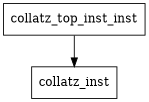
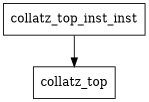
(74, 83) -> (74, 83)
